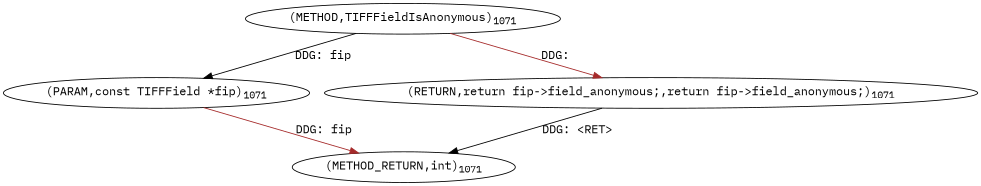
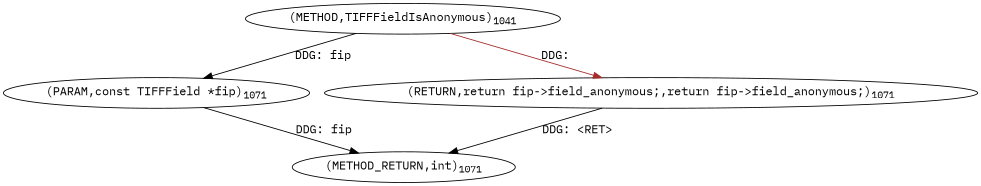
(505, 17) -> (505, 17)
(277, 129) -> (277, 129)
